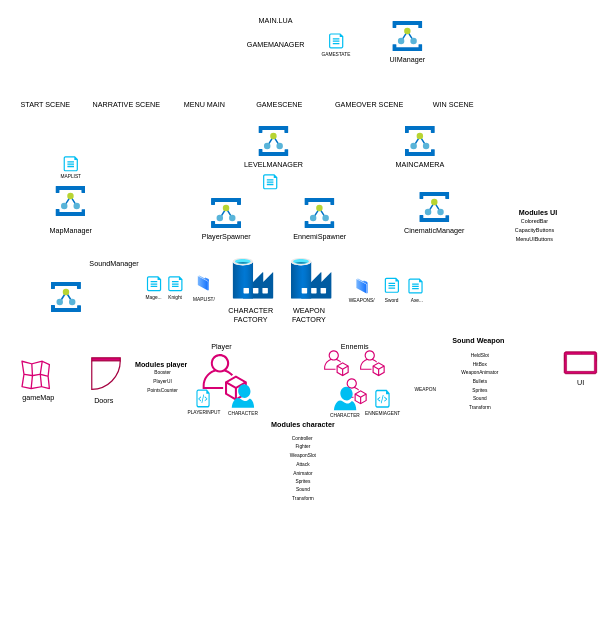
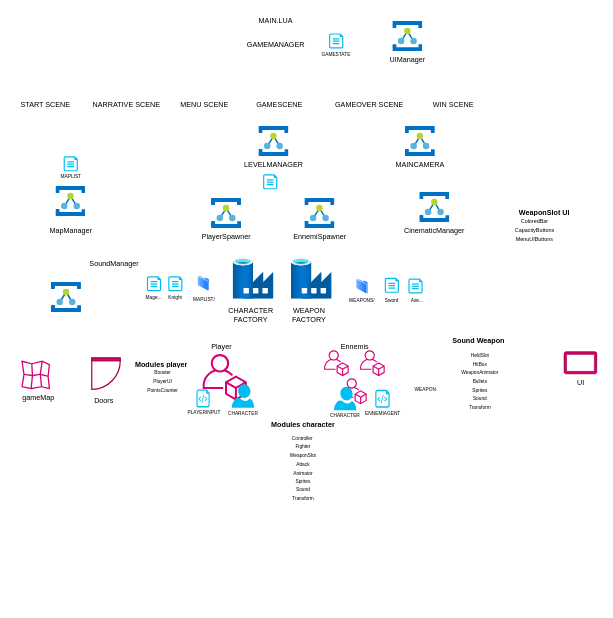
(205, 105) -> (205, 105)
(538, 197) -> (544, 197)
